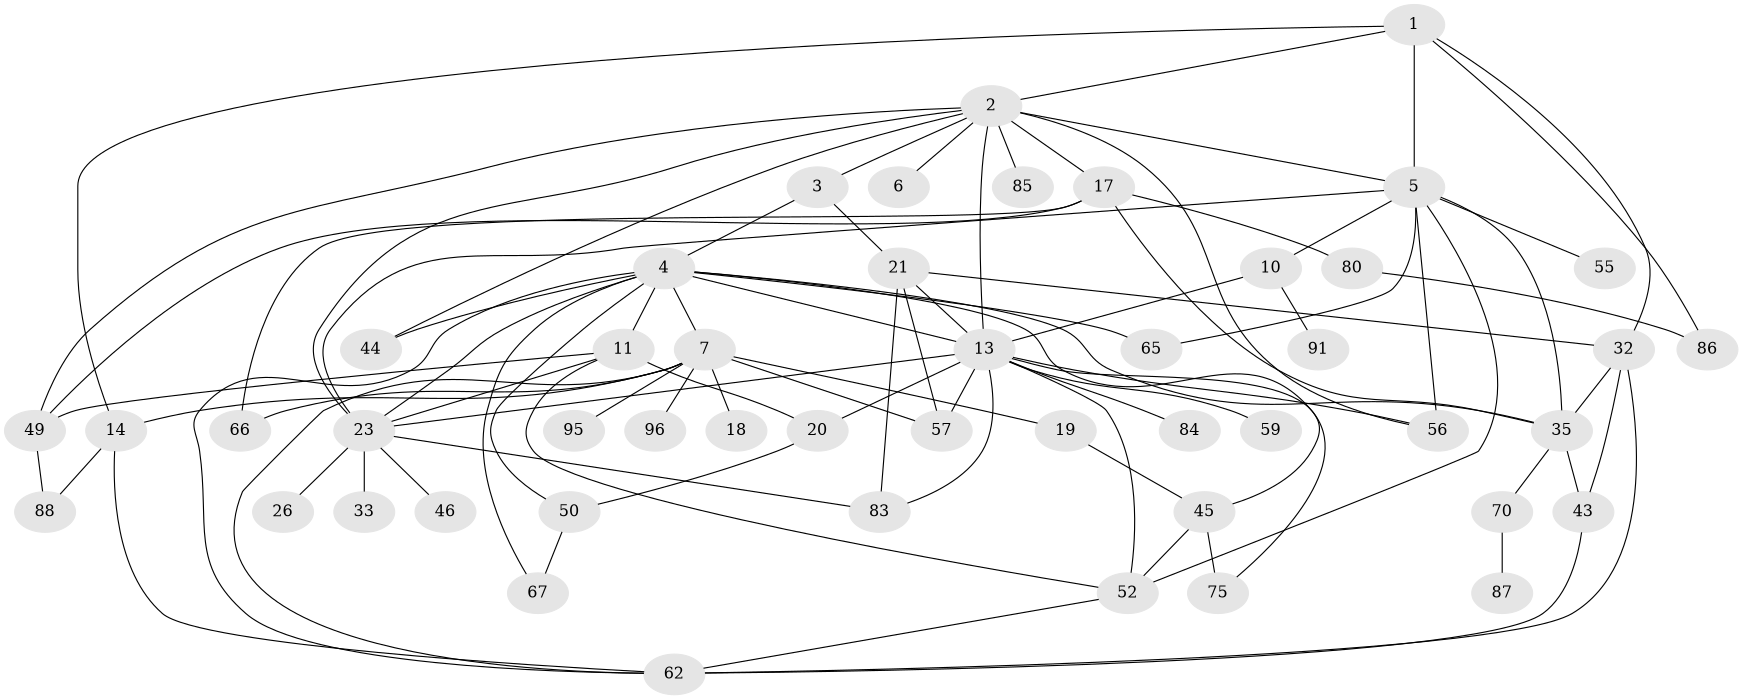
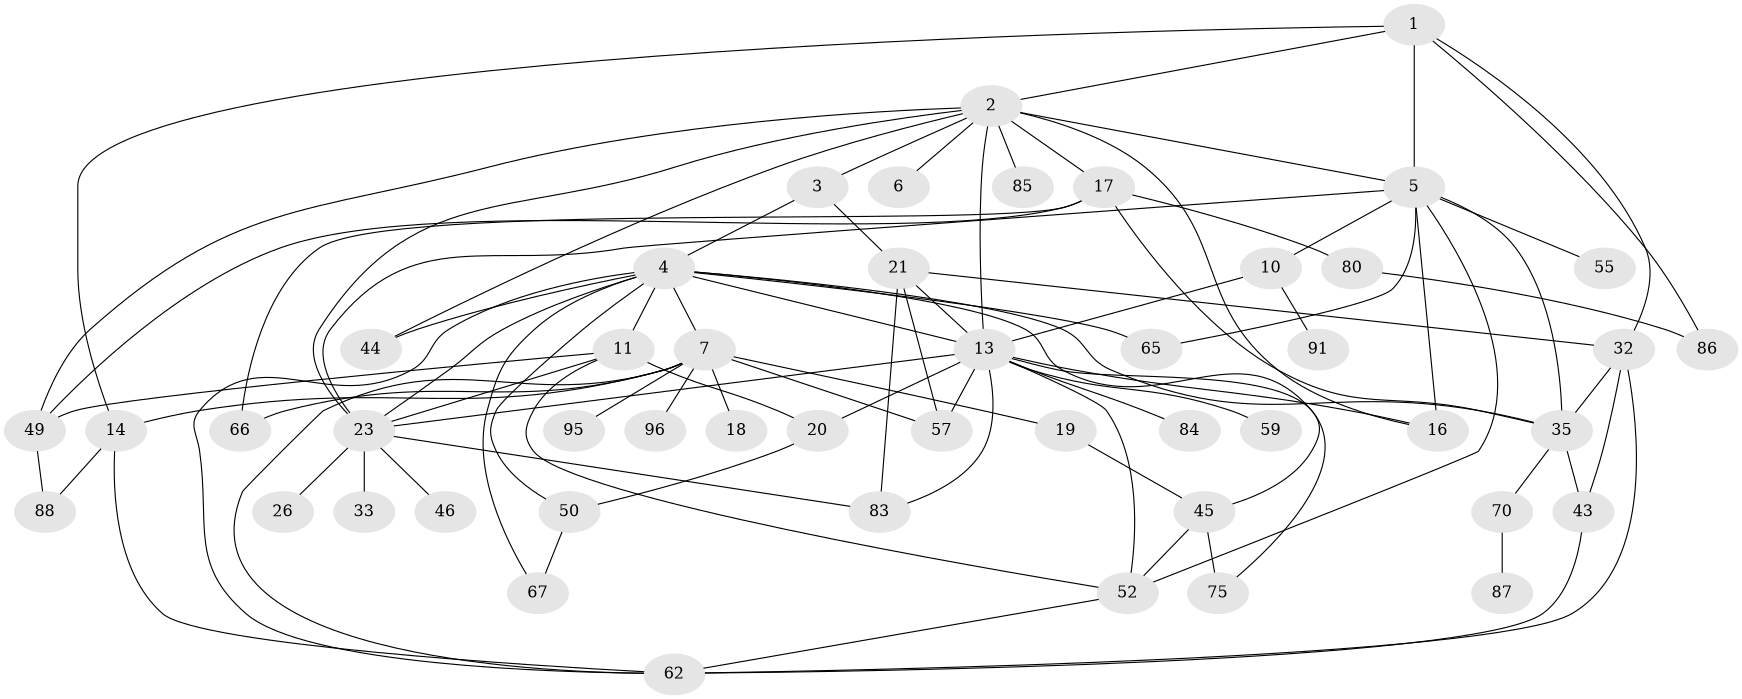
(1438, 431) -> (1438, 431)
